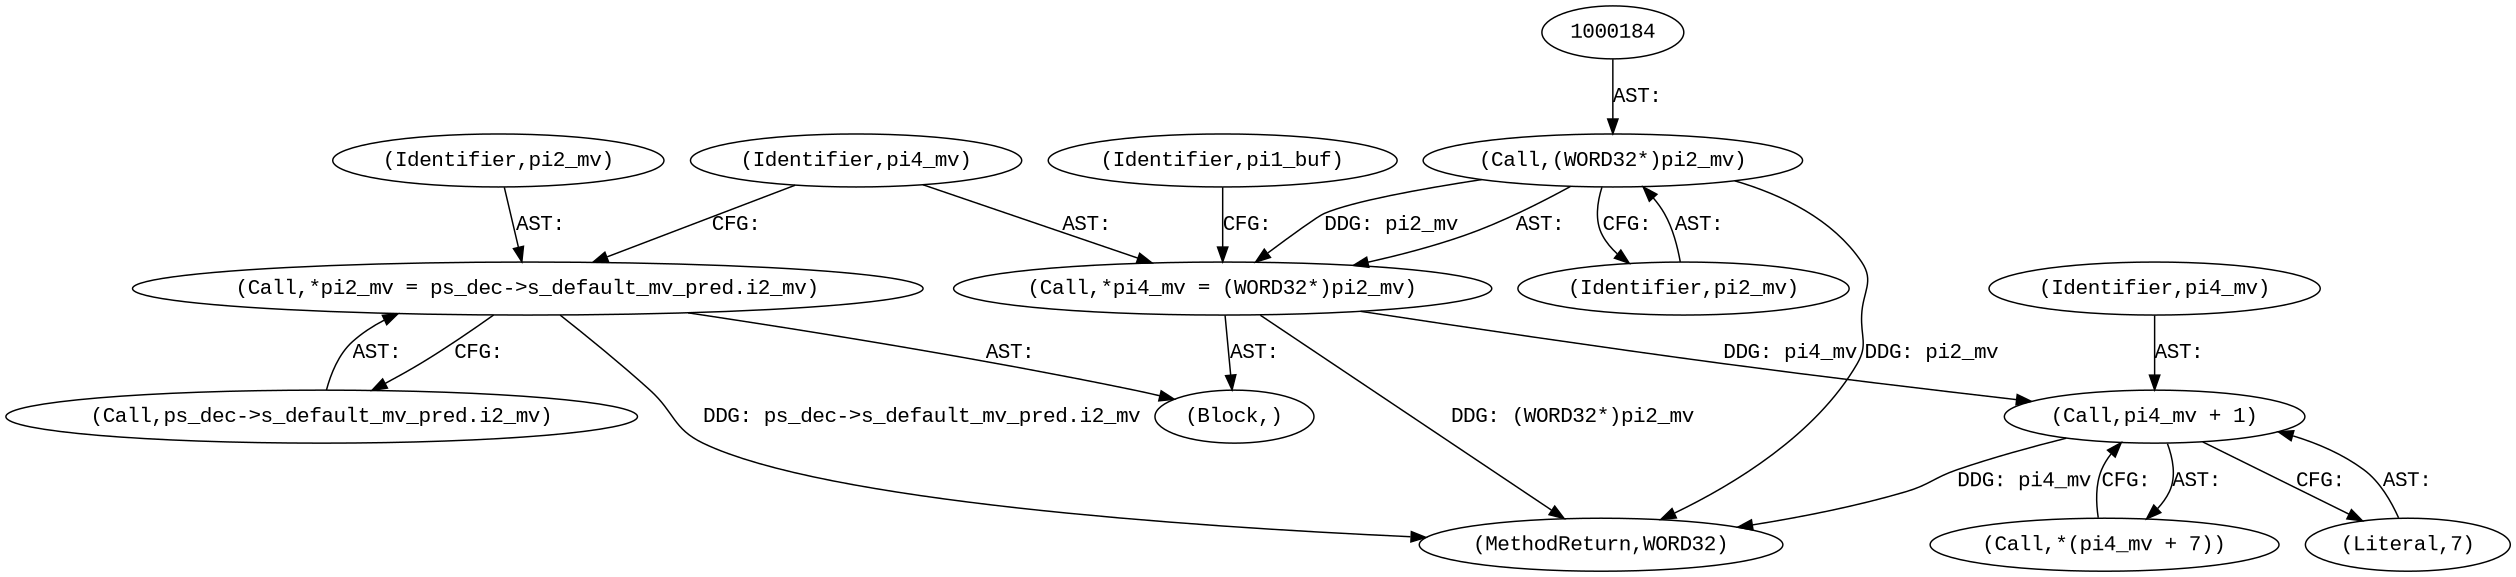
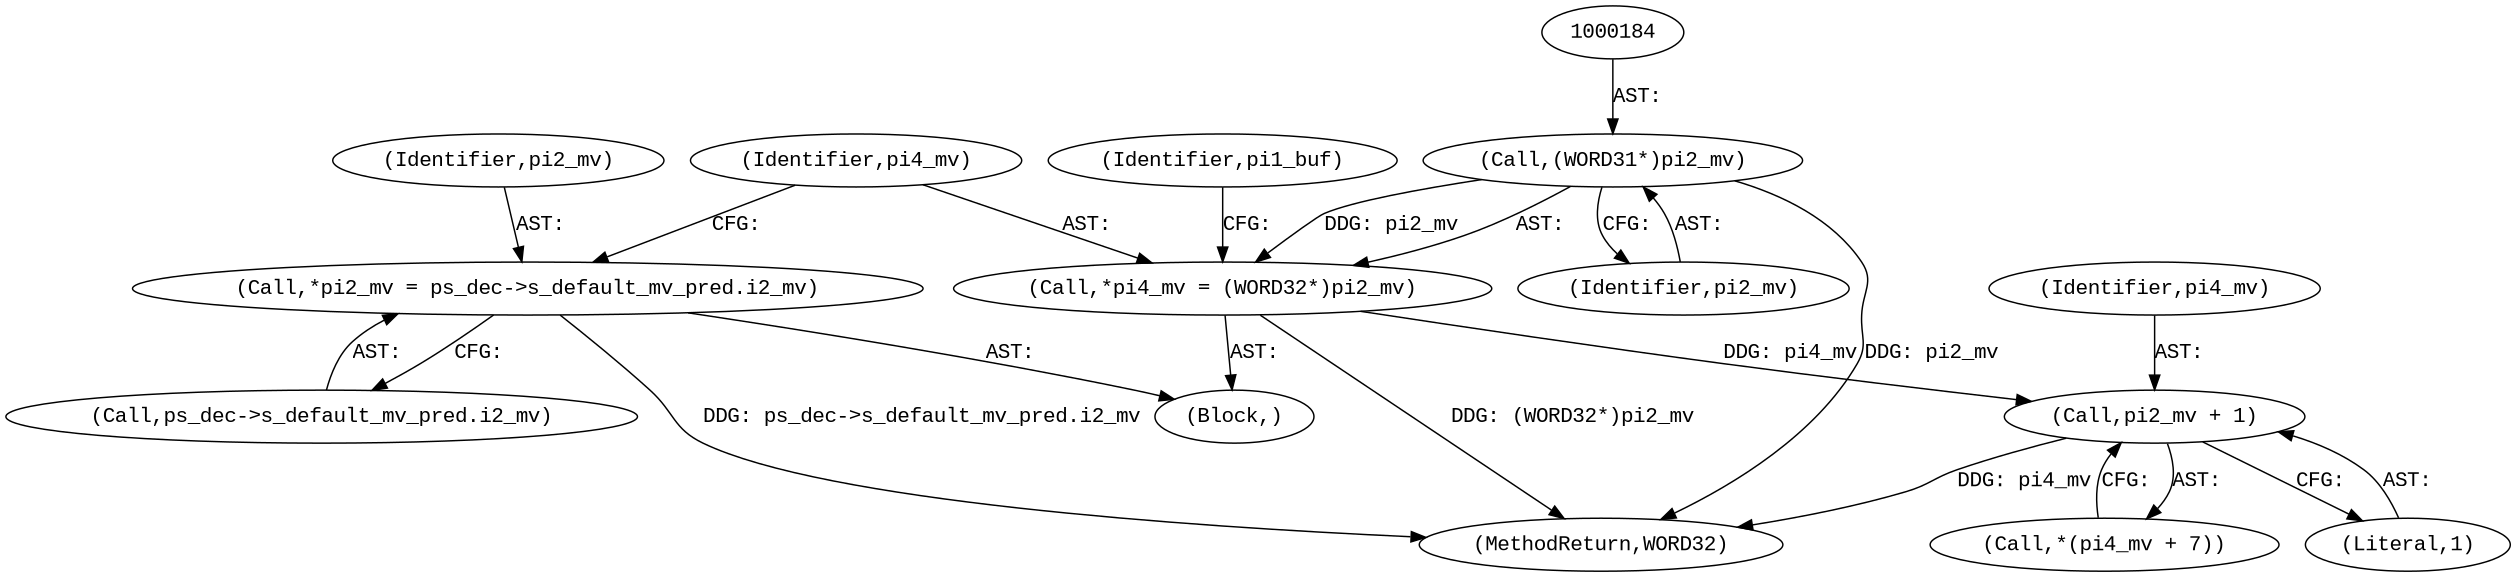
(1613, 160) -> (1613, 160)
(2155, 417) -> (2155, 417)
(2408, 545) -> (2408, 545)
